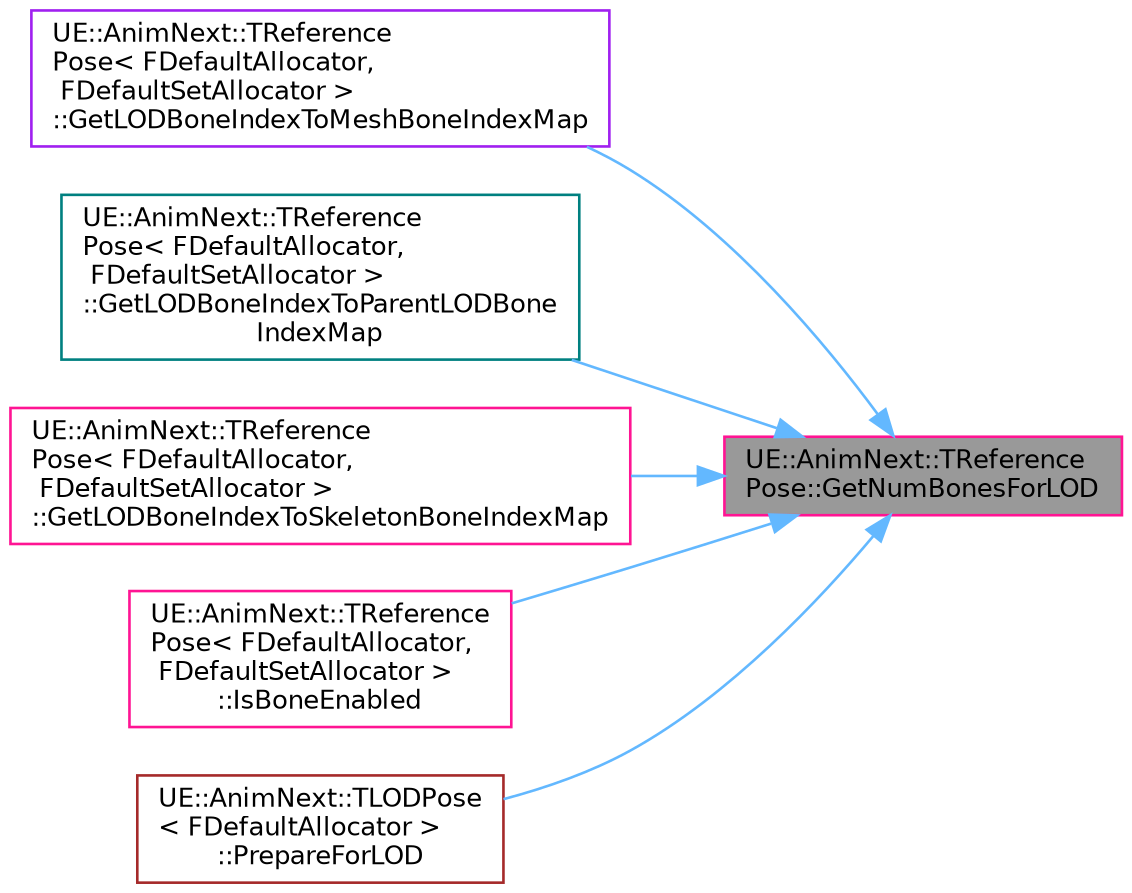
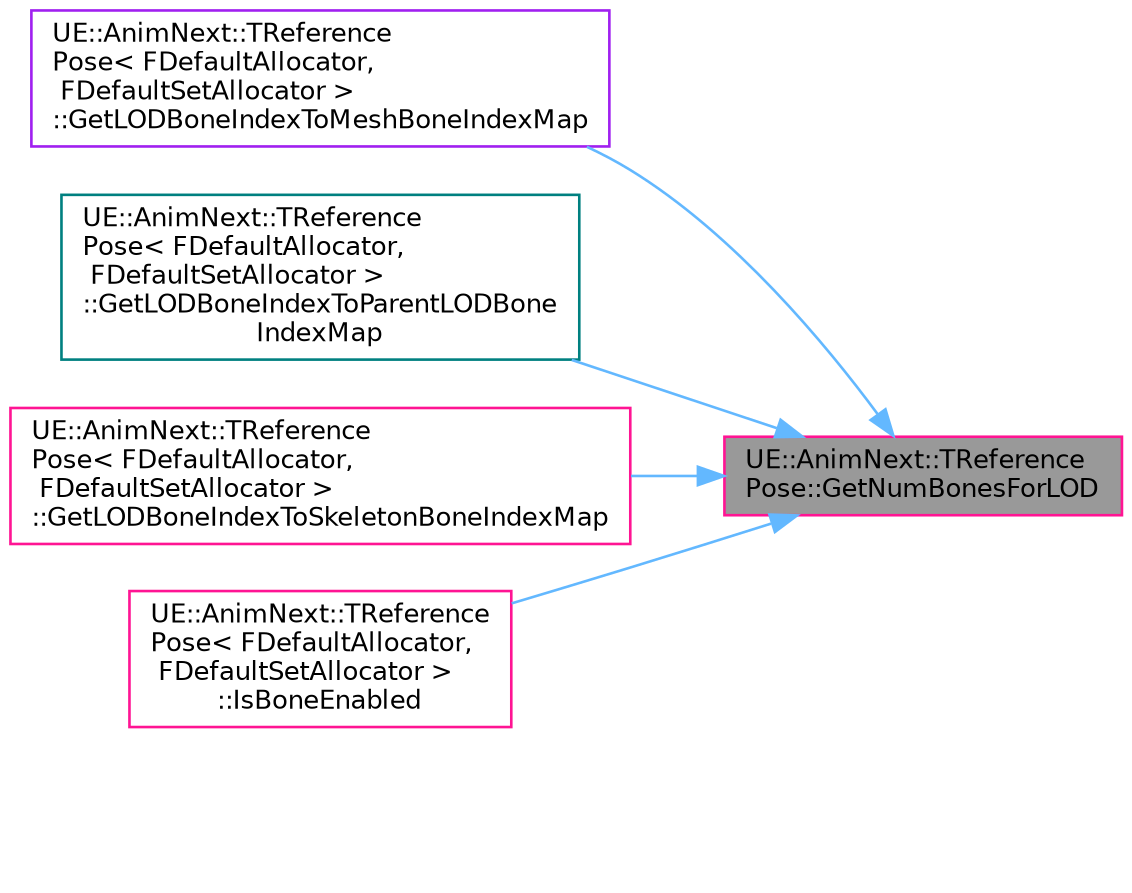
(320, 829) -> none
